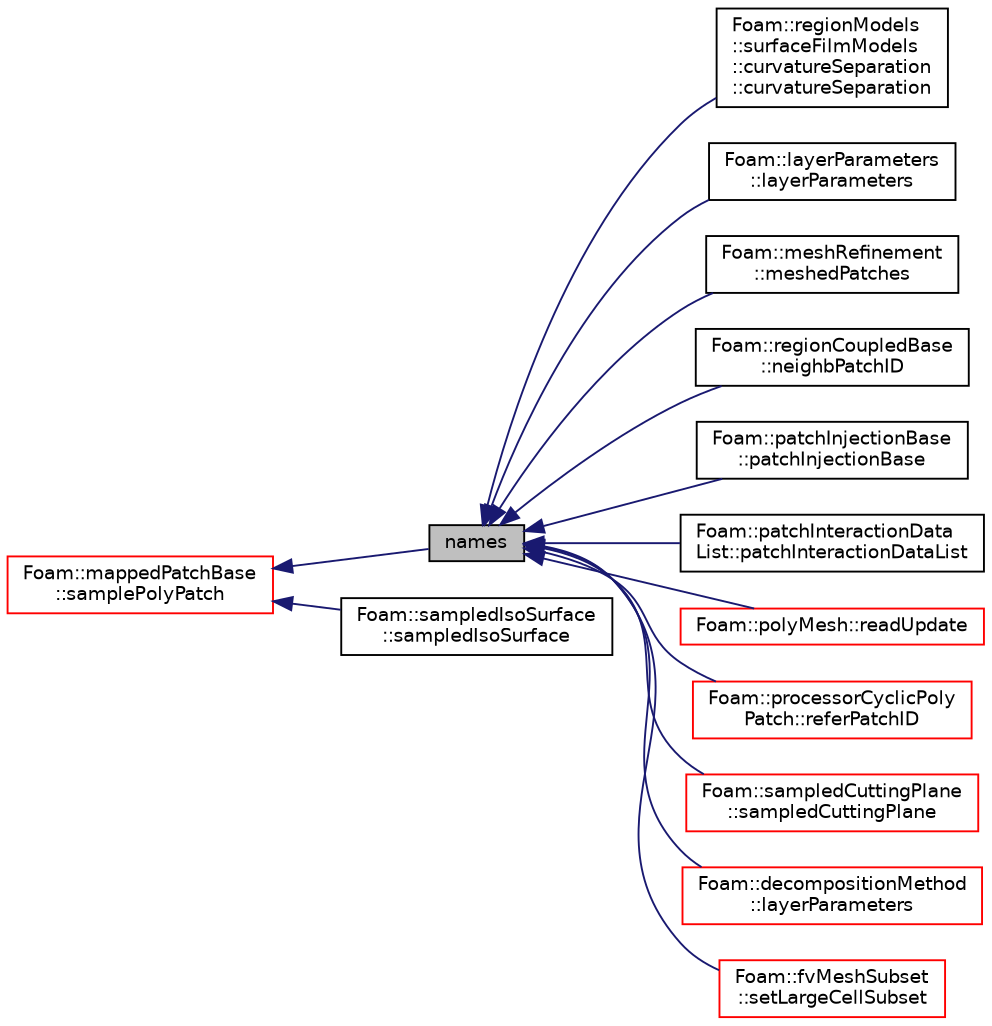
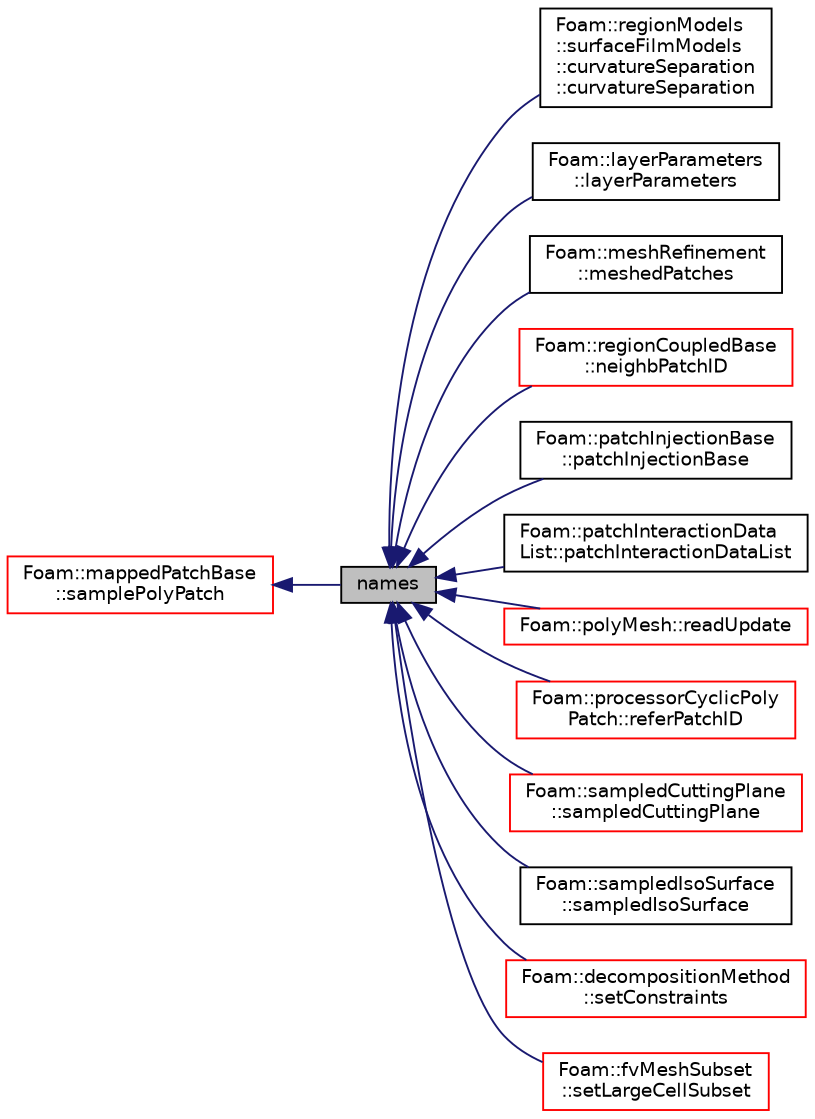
(832, 357) -> (656, 357)
(316, 607) -> (439, 758)
(832, 896) -> (656, 989)
